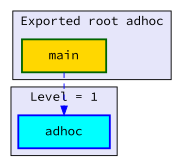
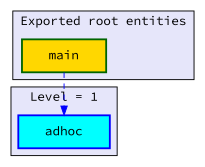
(92, 22) -> (103, 22)
